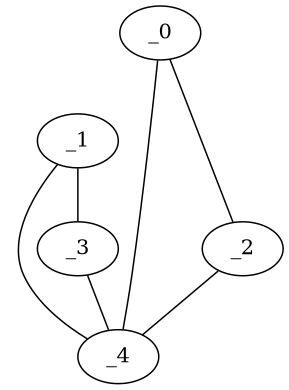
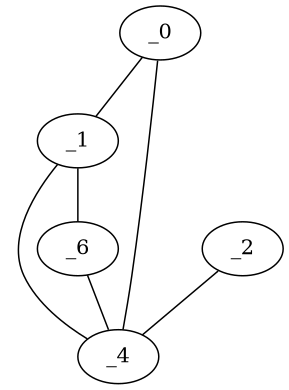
(201, 141) -> (119, 87)
(78, 249) -> (78, 249)
